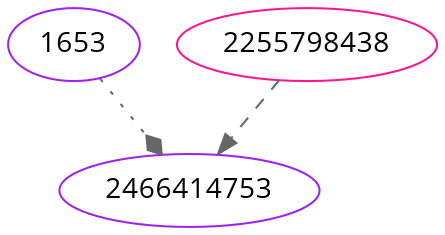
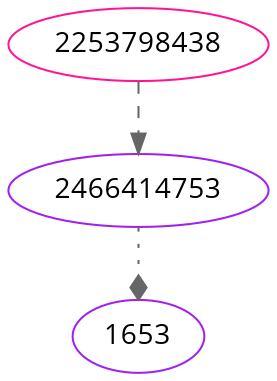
(307, 45) -> (138, 45)
(123, 107) -> (138, 251)
